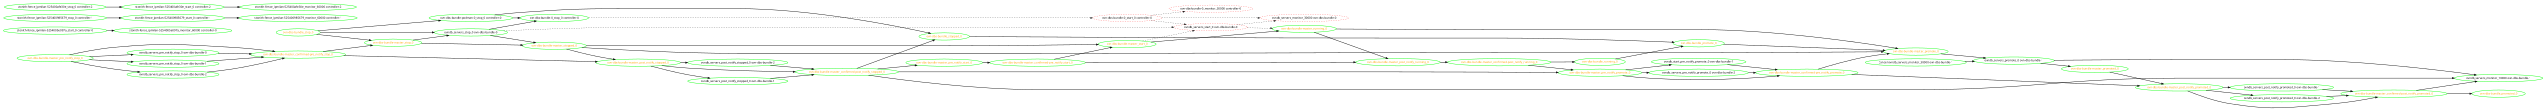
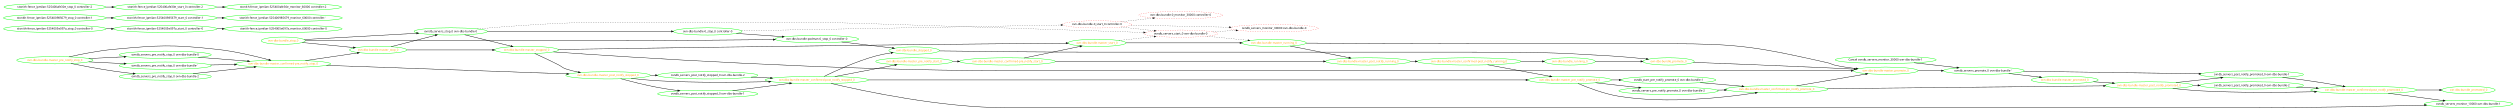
(515, 18) -> (759, 35)
none -> (55, 29)
(2264, 60) -> (2111, 73)
